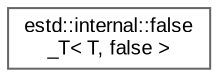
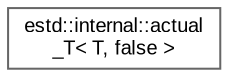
(109, 38) -> (114, 38)
